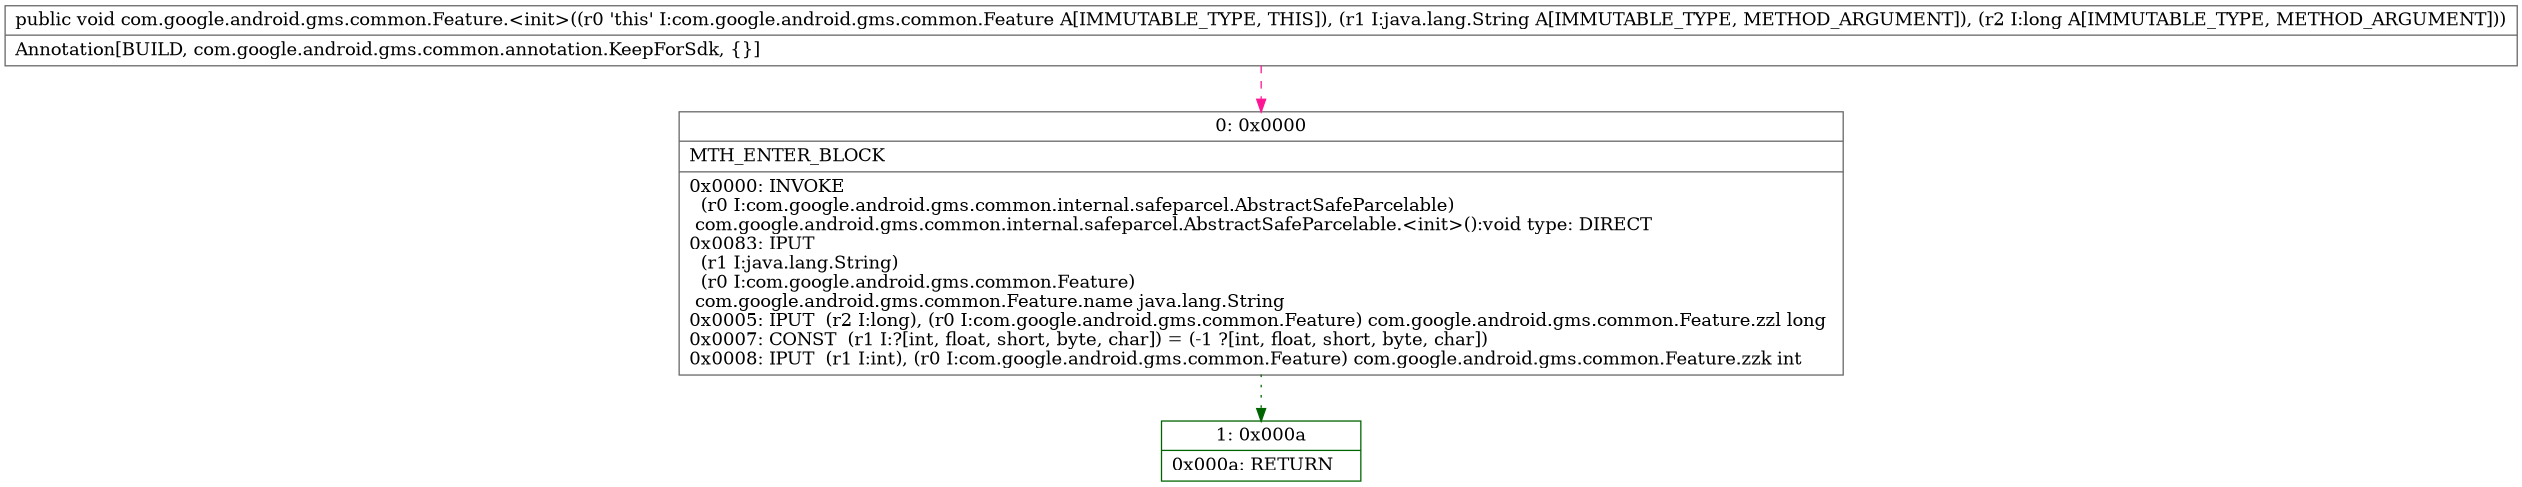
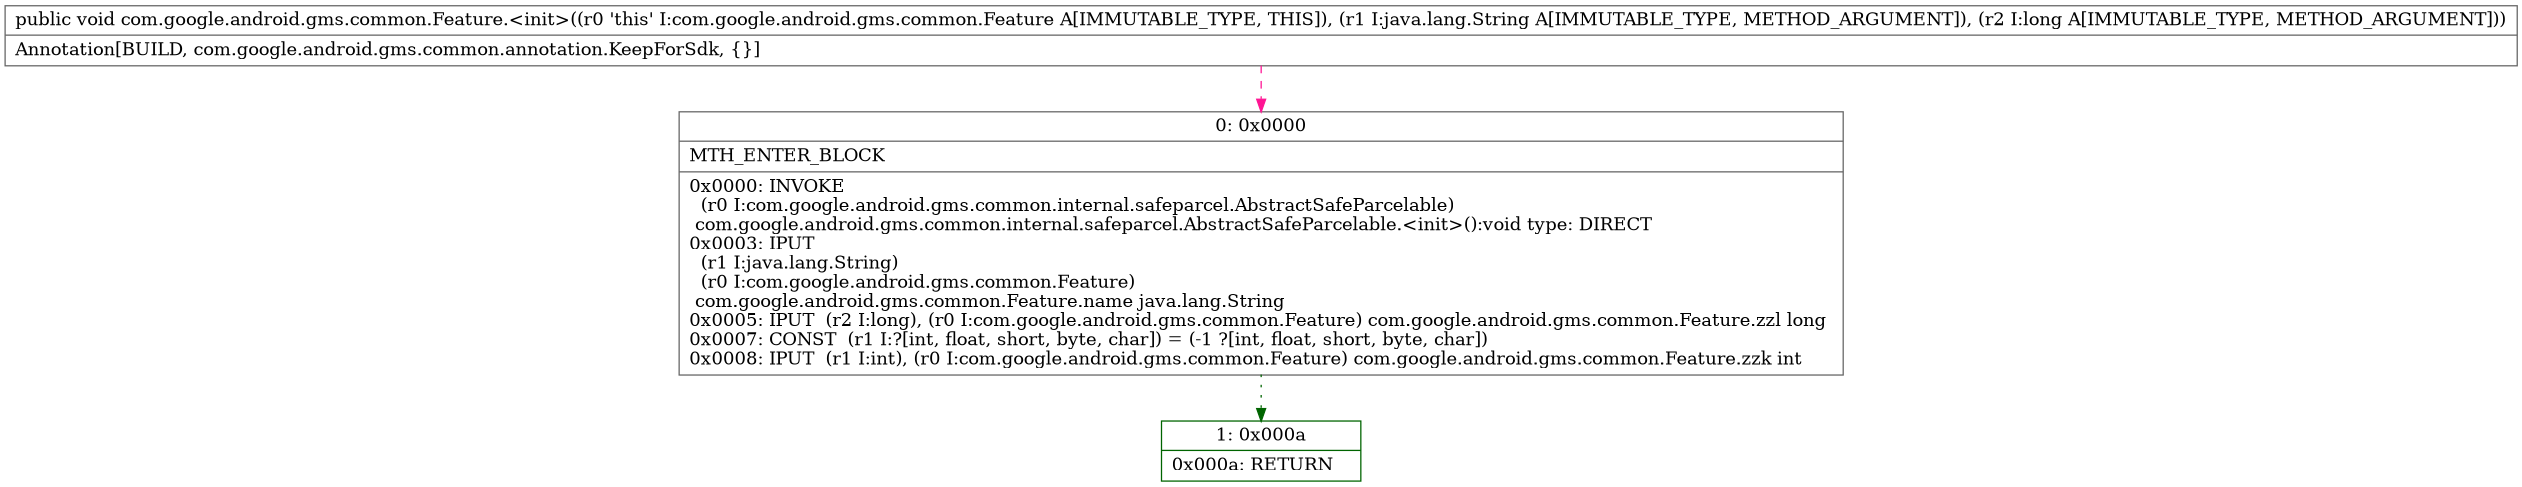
(758, 244) -> (758, 244)
